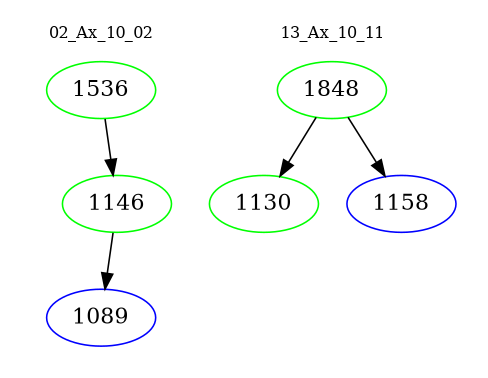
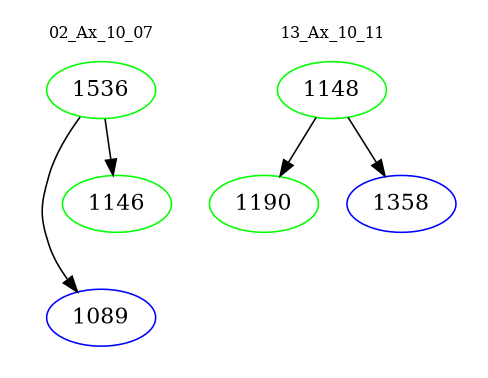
(101, 34) -> (101, 34)
(332, 90) -> (332, 90)
(264, 204) -> (264, 204)
(401, 204) -> (401, 204)
(110, 253) -> (44, 196)
